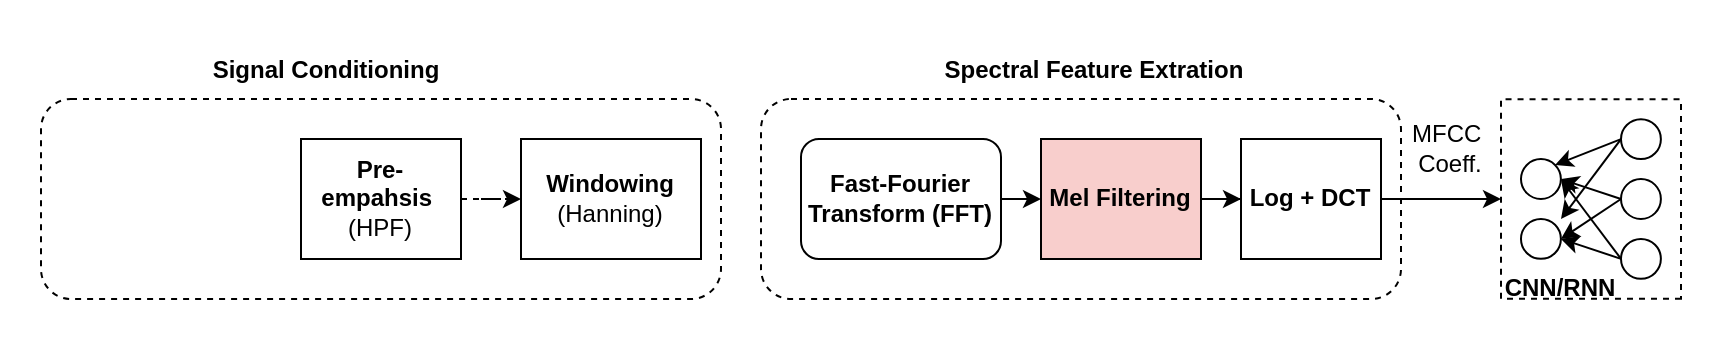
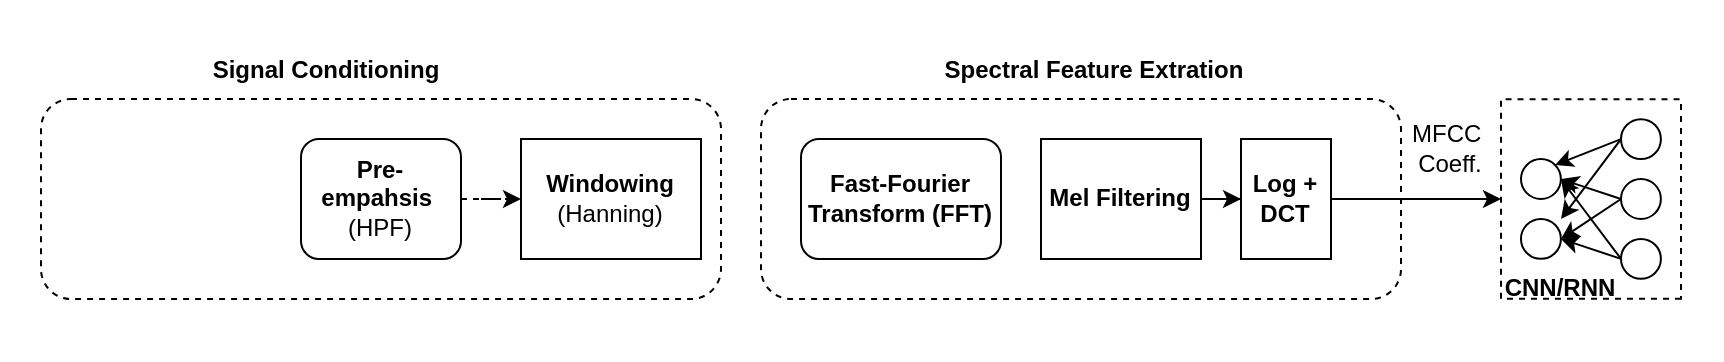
(381, 199) -> (381, 199)
(1014, 199) -> none
(1121, 199) -> (1121, 199)
(1311, 199) -> (1286, 199)
